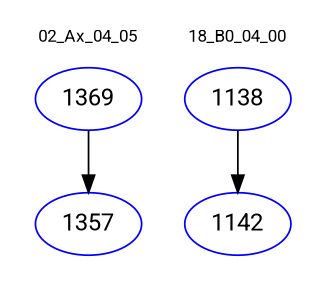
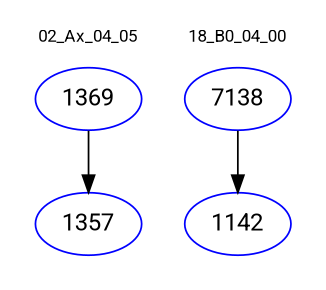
(238, 99) -> (238, 99)
